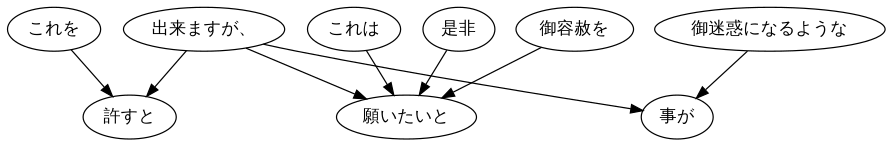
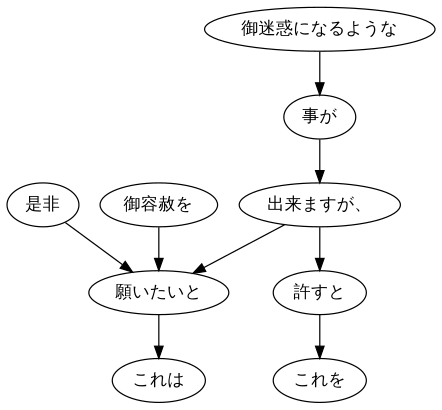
(88, 69) -> (320, 331)
(381, 75) -> (159, 331)
(447, 79) -> (320, 155)
